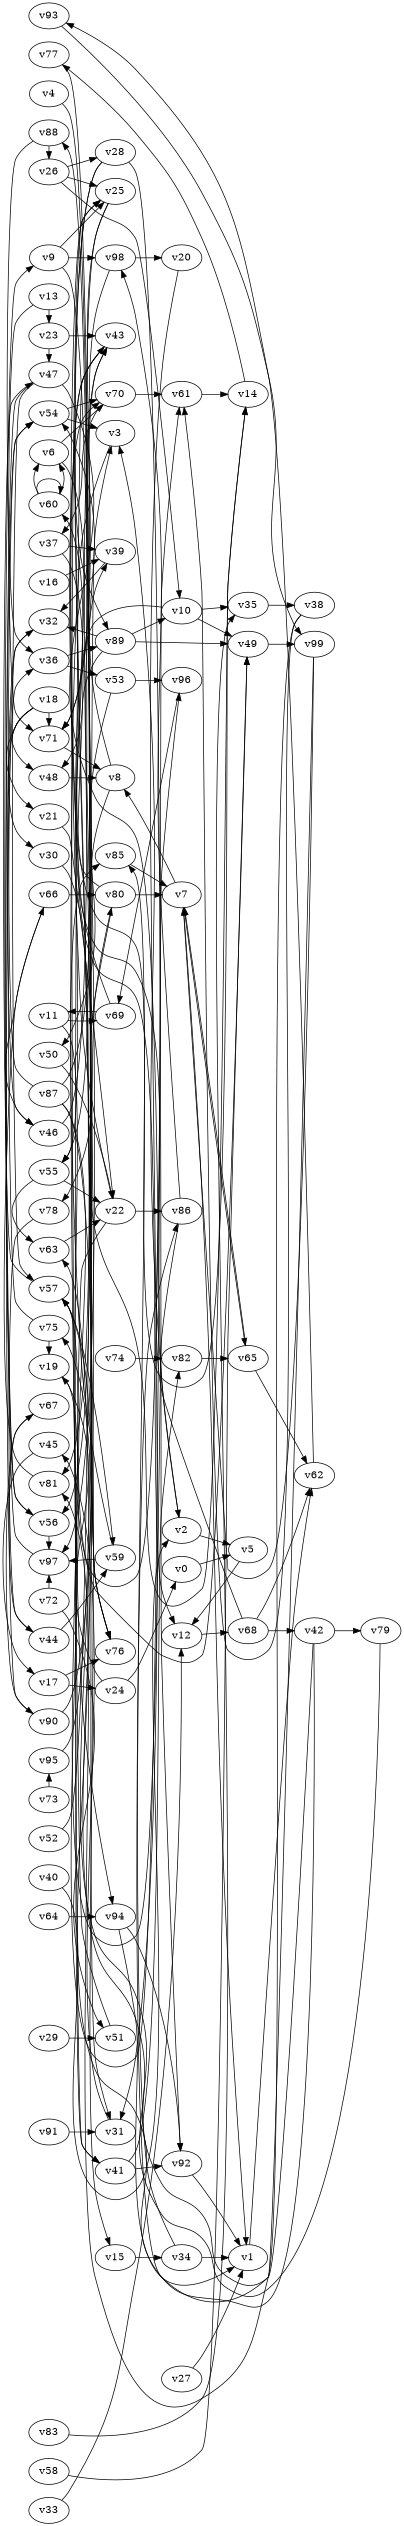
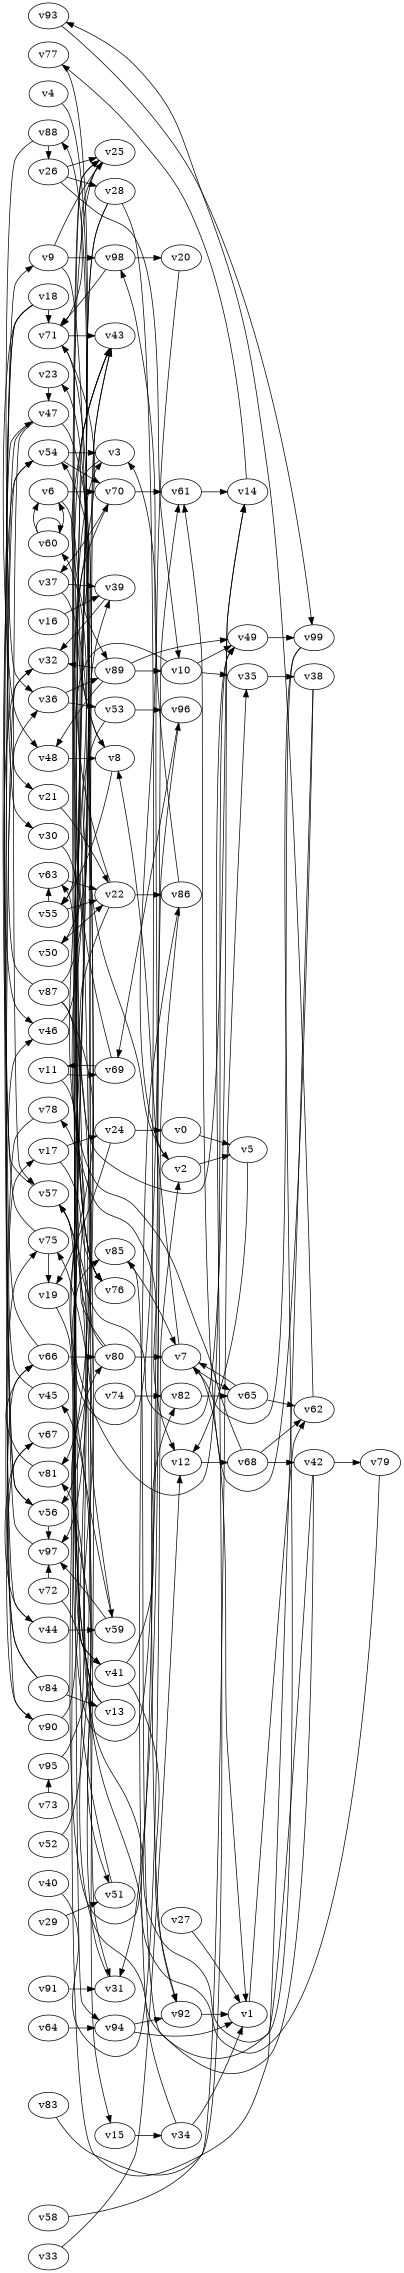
(78, 336) -> (81, 336)
none -> (49, 1689)
